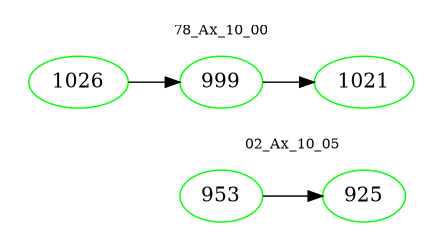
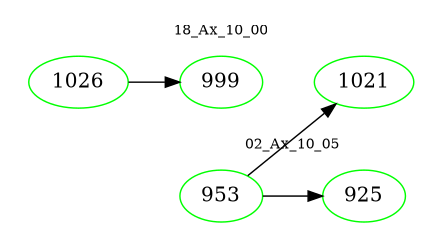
(221, 31) -> (221, 31)
(281, 82) -> (286, 144)
